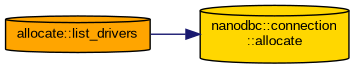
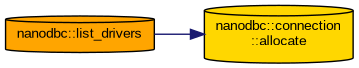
(78, 34) -> (80, 34)
